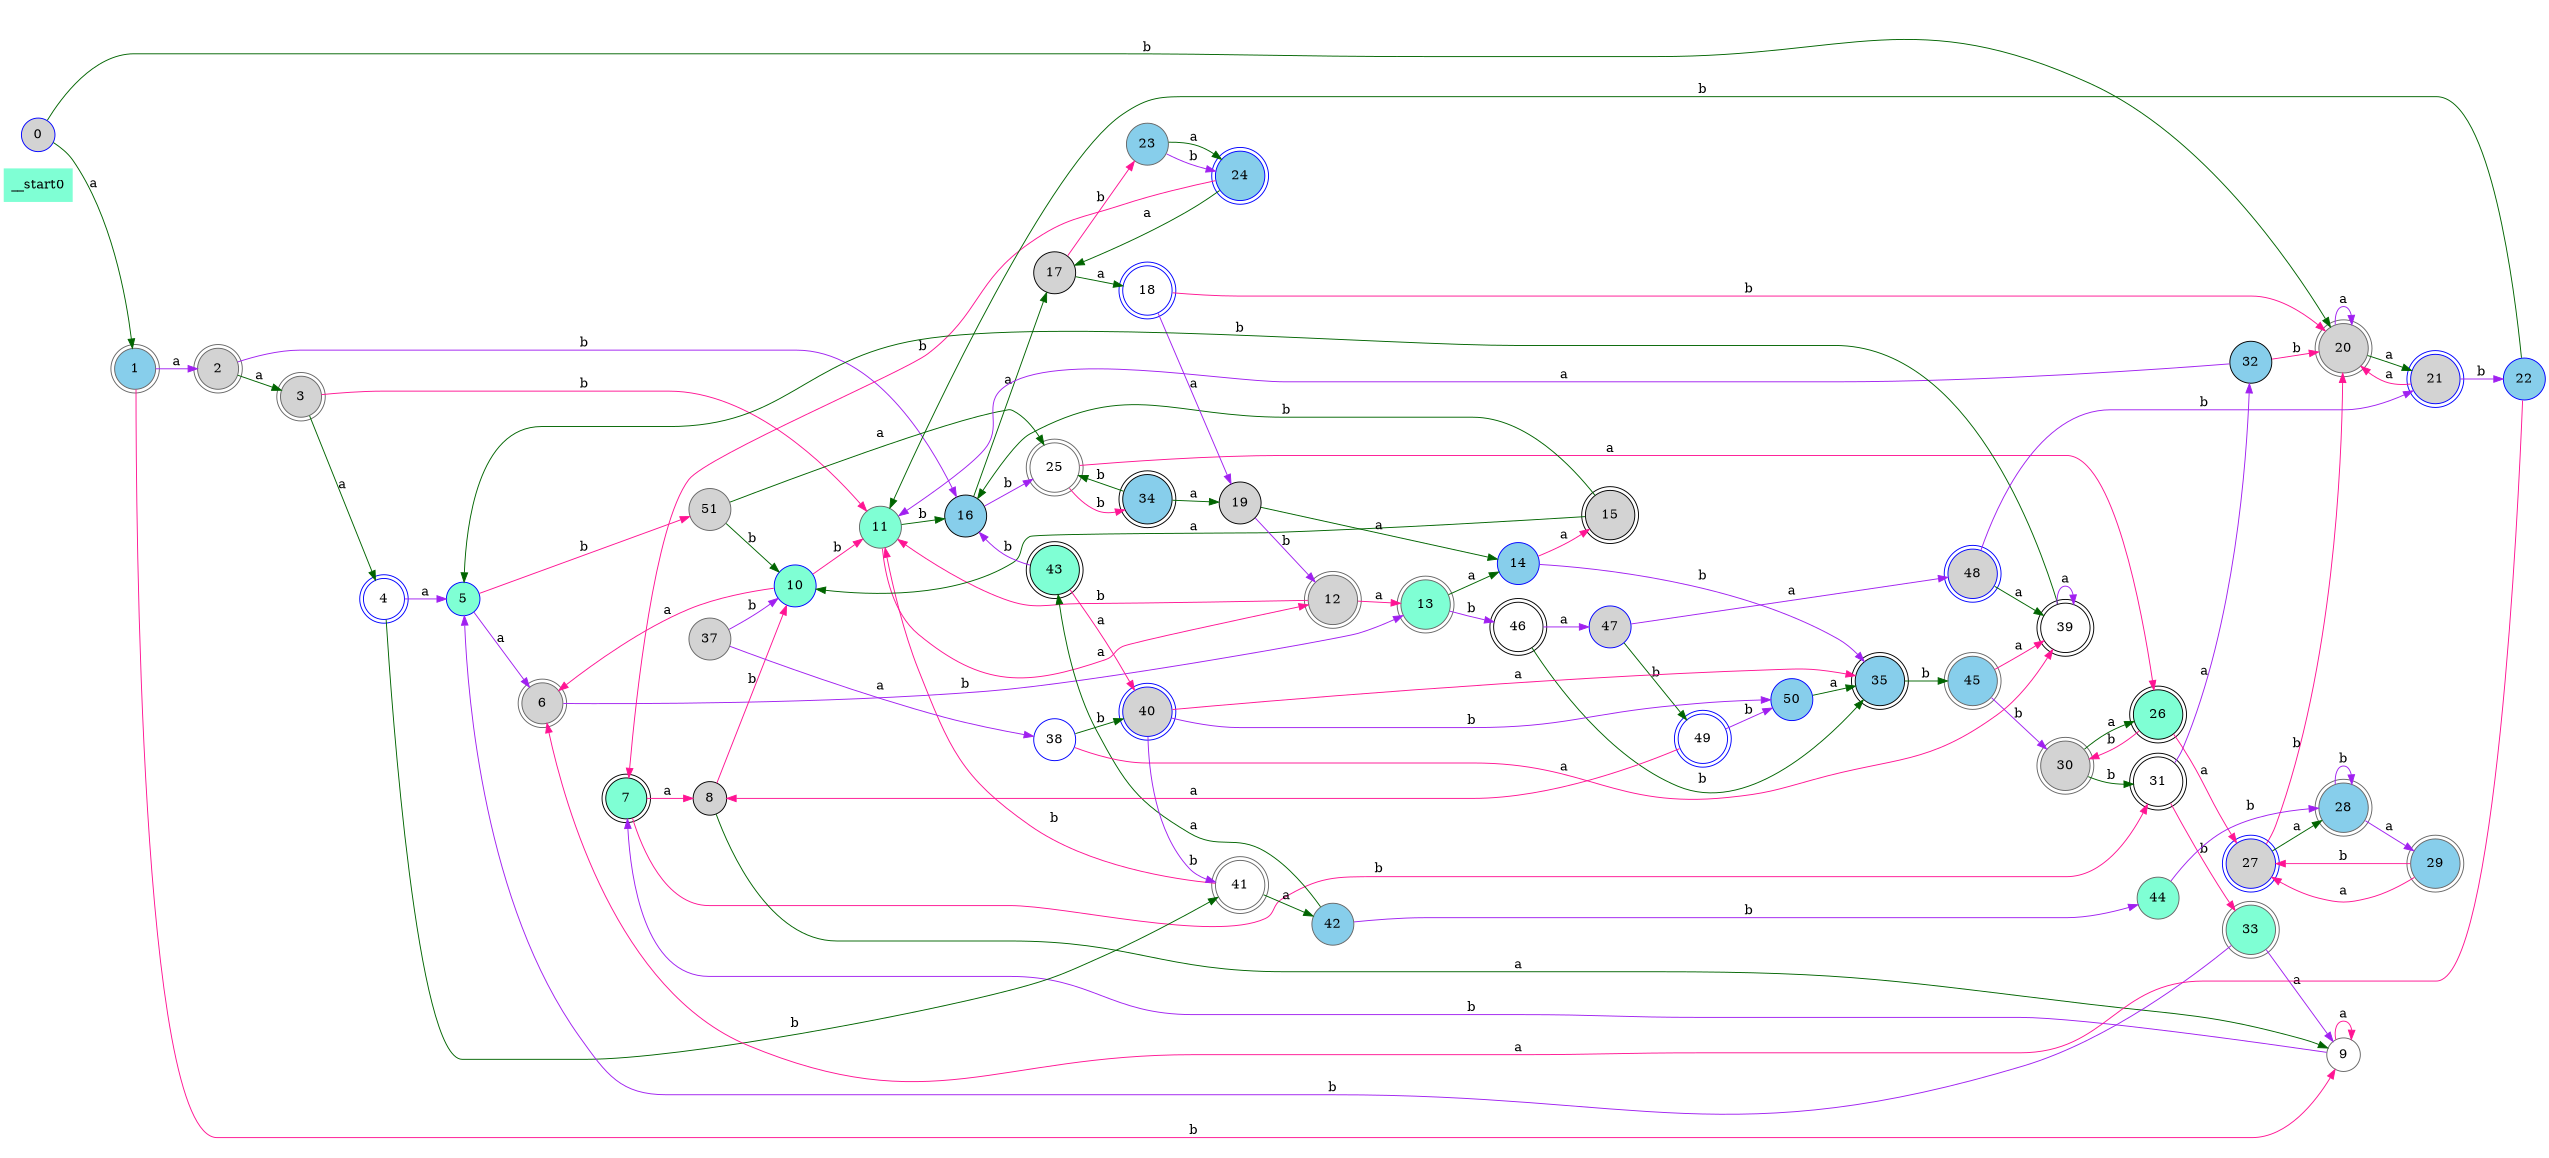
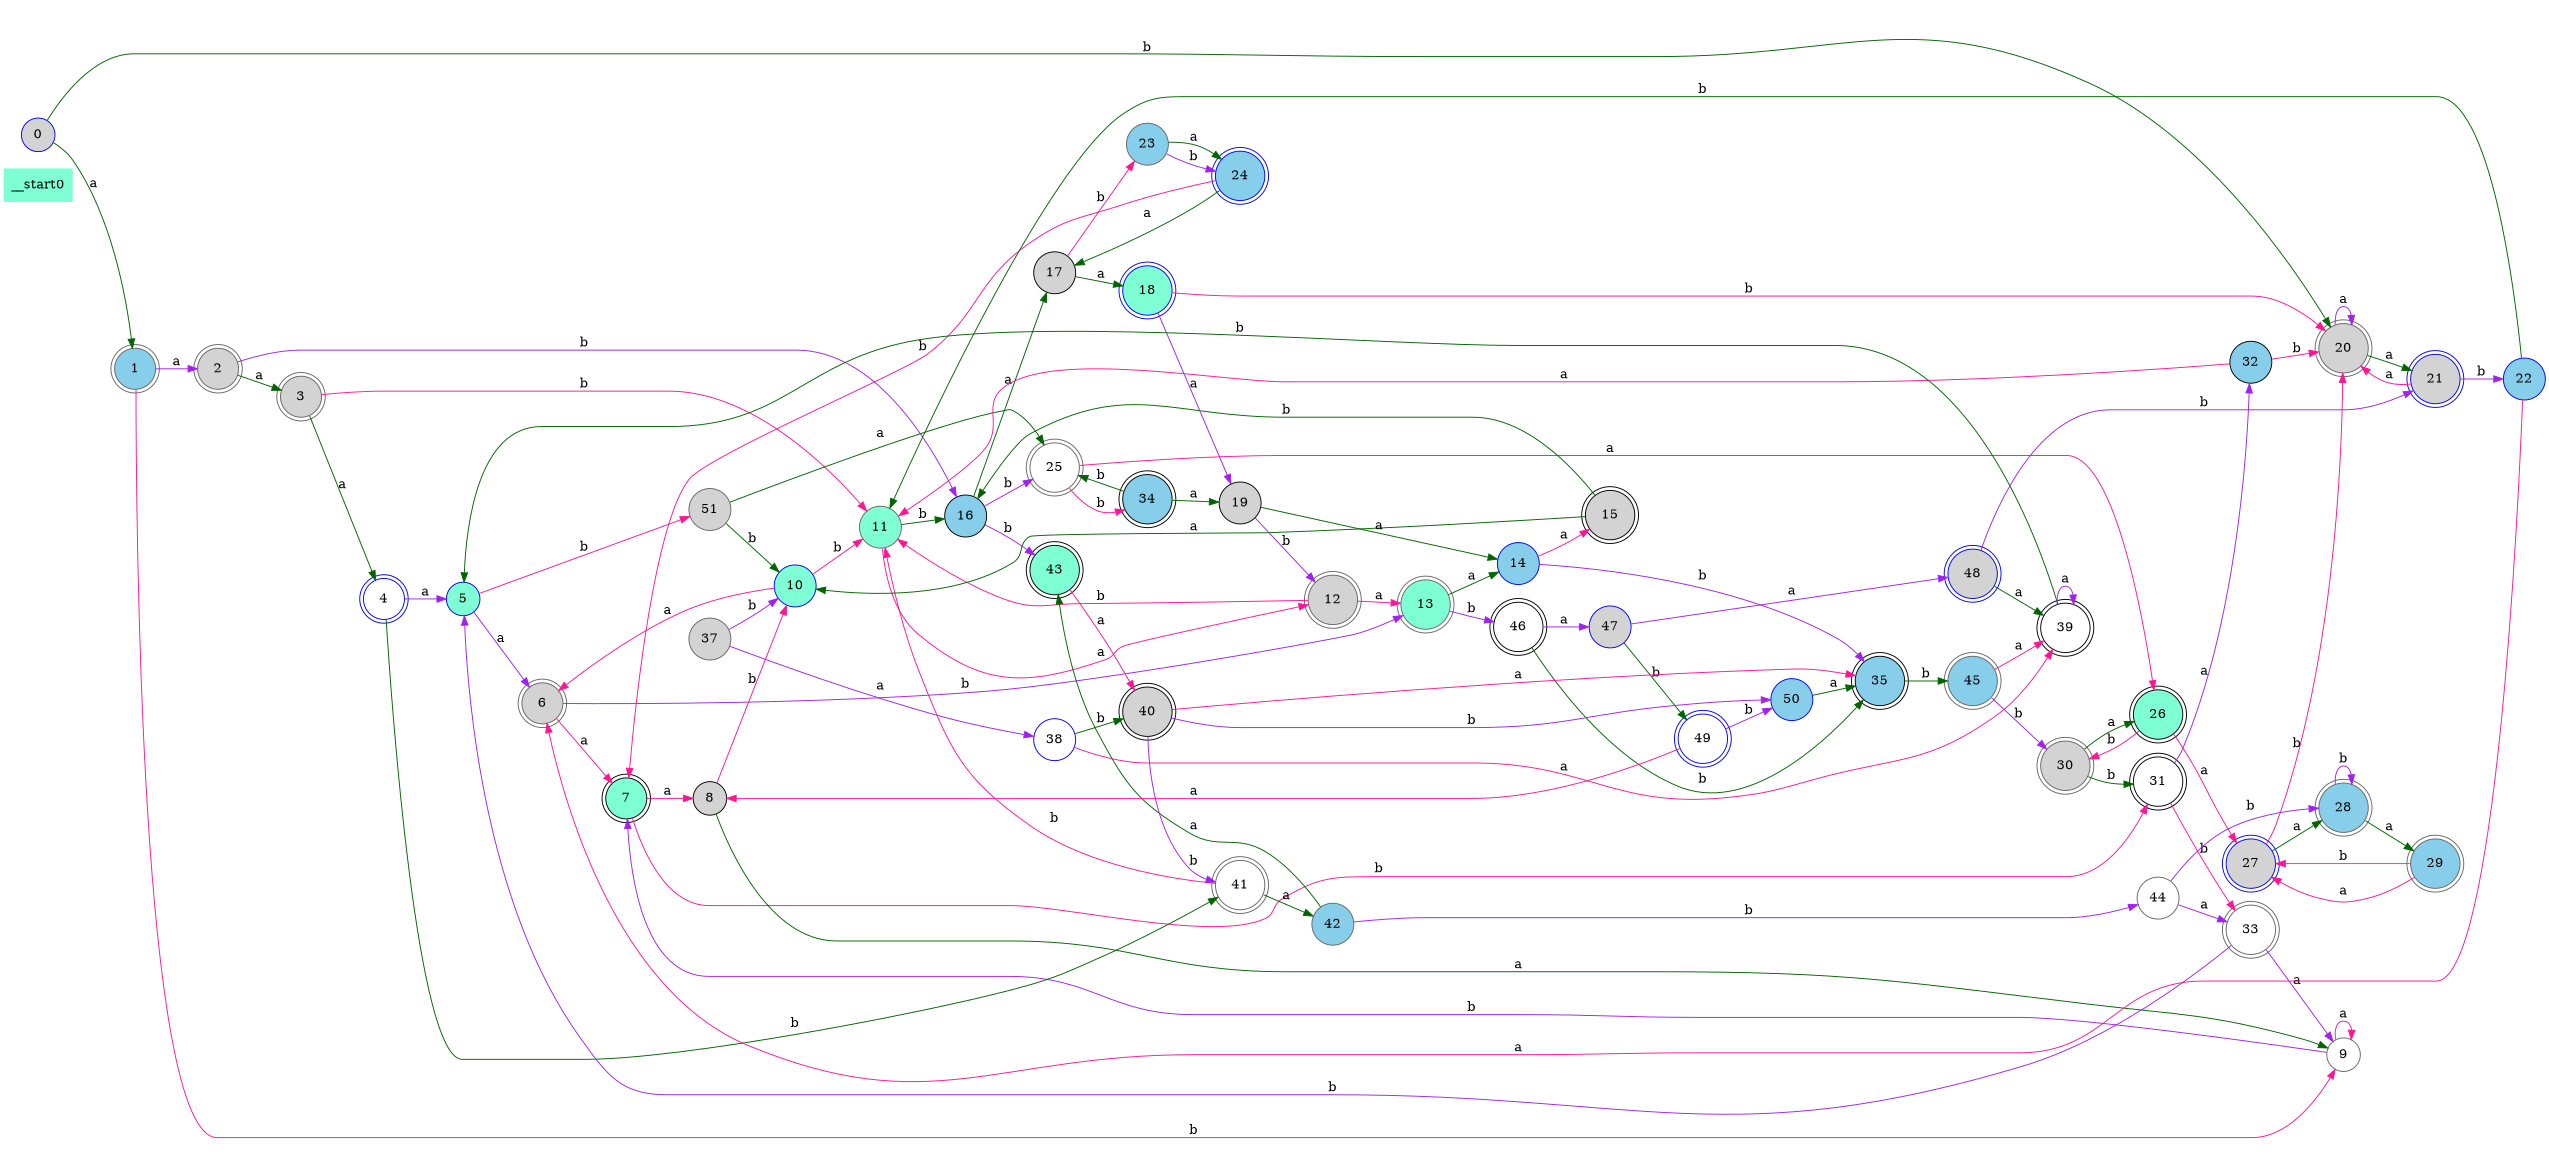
(1147, 290) -> (1147, 290)
(1532, 382) -> (1532, 382)
(1006, 556) -> (1007, 536)
(1147, 712) -> (1147, 712)
none -> (581, 747)
(2385, 833) -> (2385, 833)
(2158, 898) -> (2158, 898)
none -> (2198, 912)
(2251, 930) -> (2251, 930)
